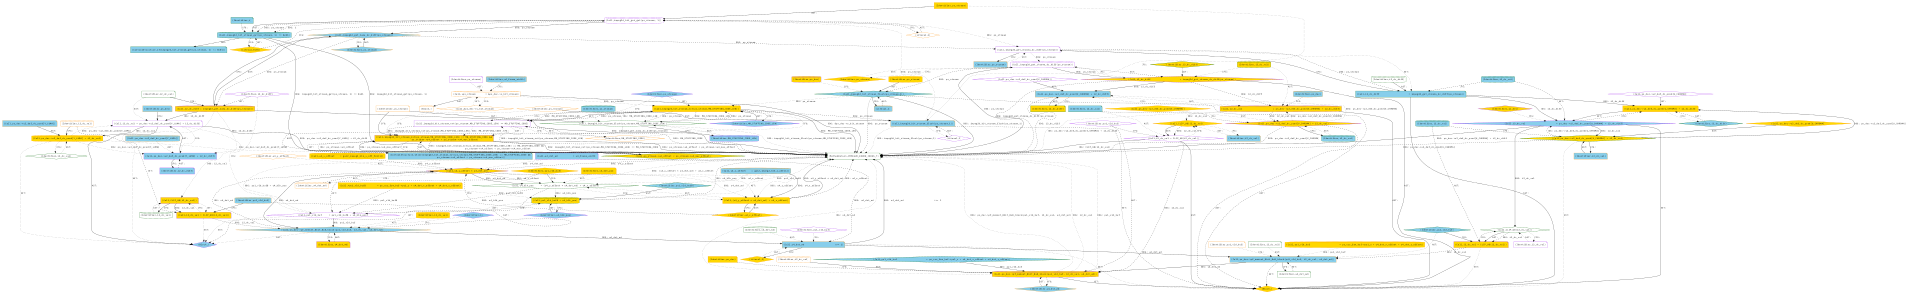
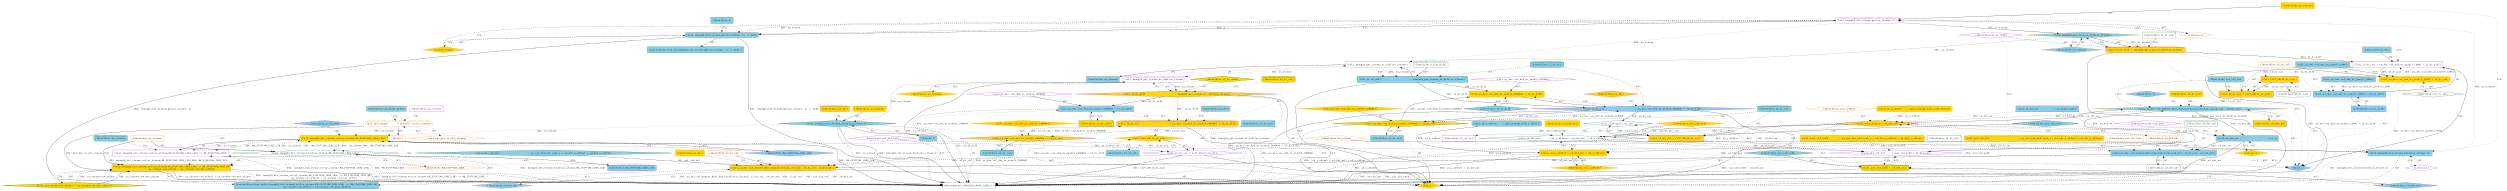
(634, 20) -> (1867, 20)
(254, 35) -> (722, 35)
(658, 161) -> (1440, 155)
